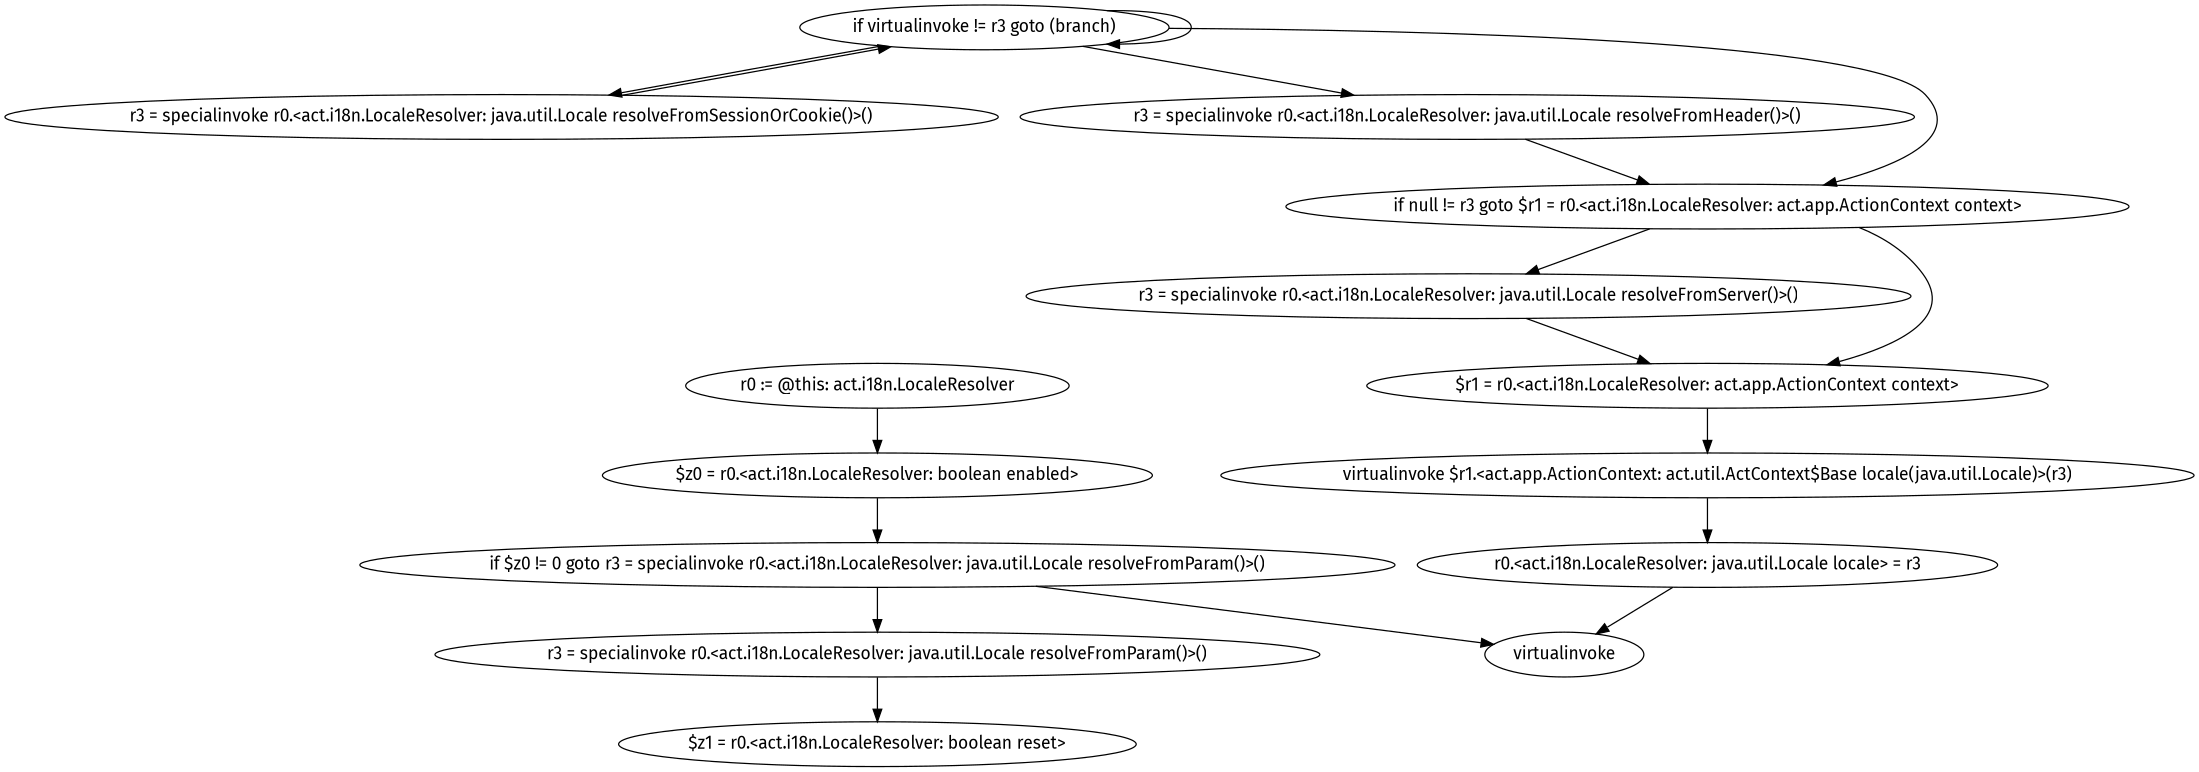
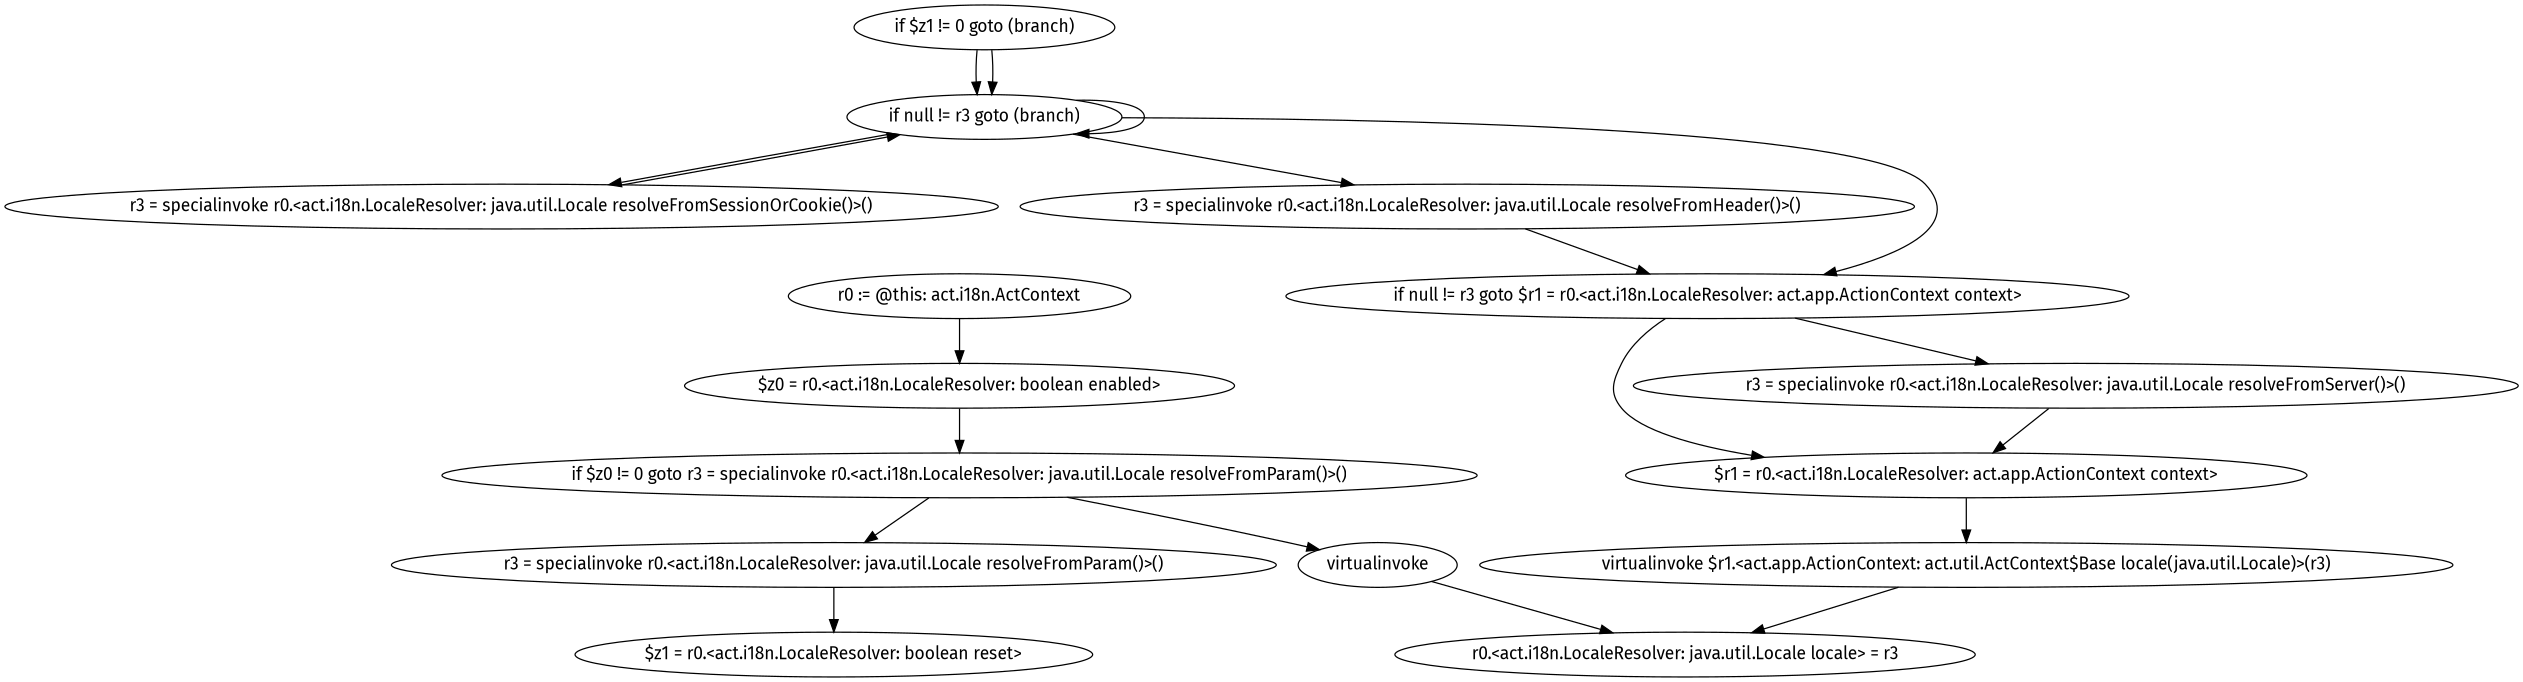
(984, 27) -> (984, 117)
none -> (984, 27)
(877, 386) -> (960, 296)
(1640, 607) -> (1516, 605)
